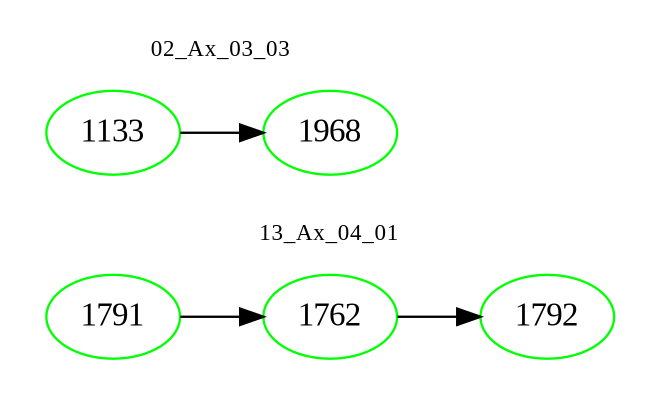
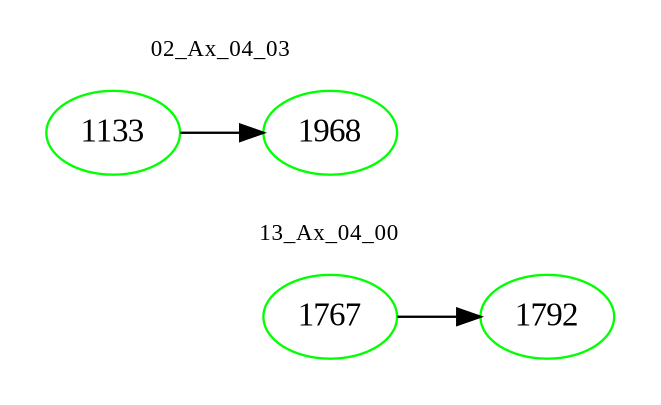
(222, 50) -> (222, 50)
(330, 234) -> (330, 234)
(113, 317) -> none
(330, 317) -> (330, 317)
